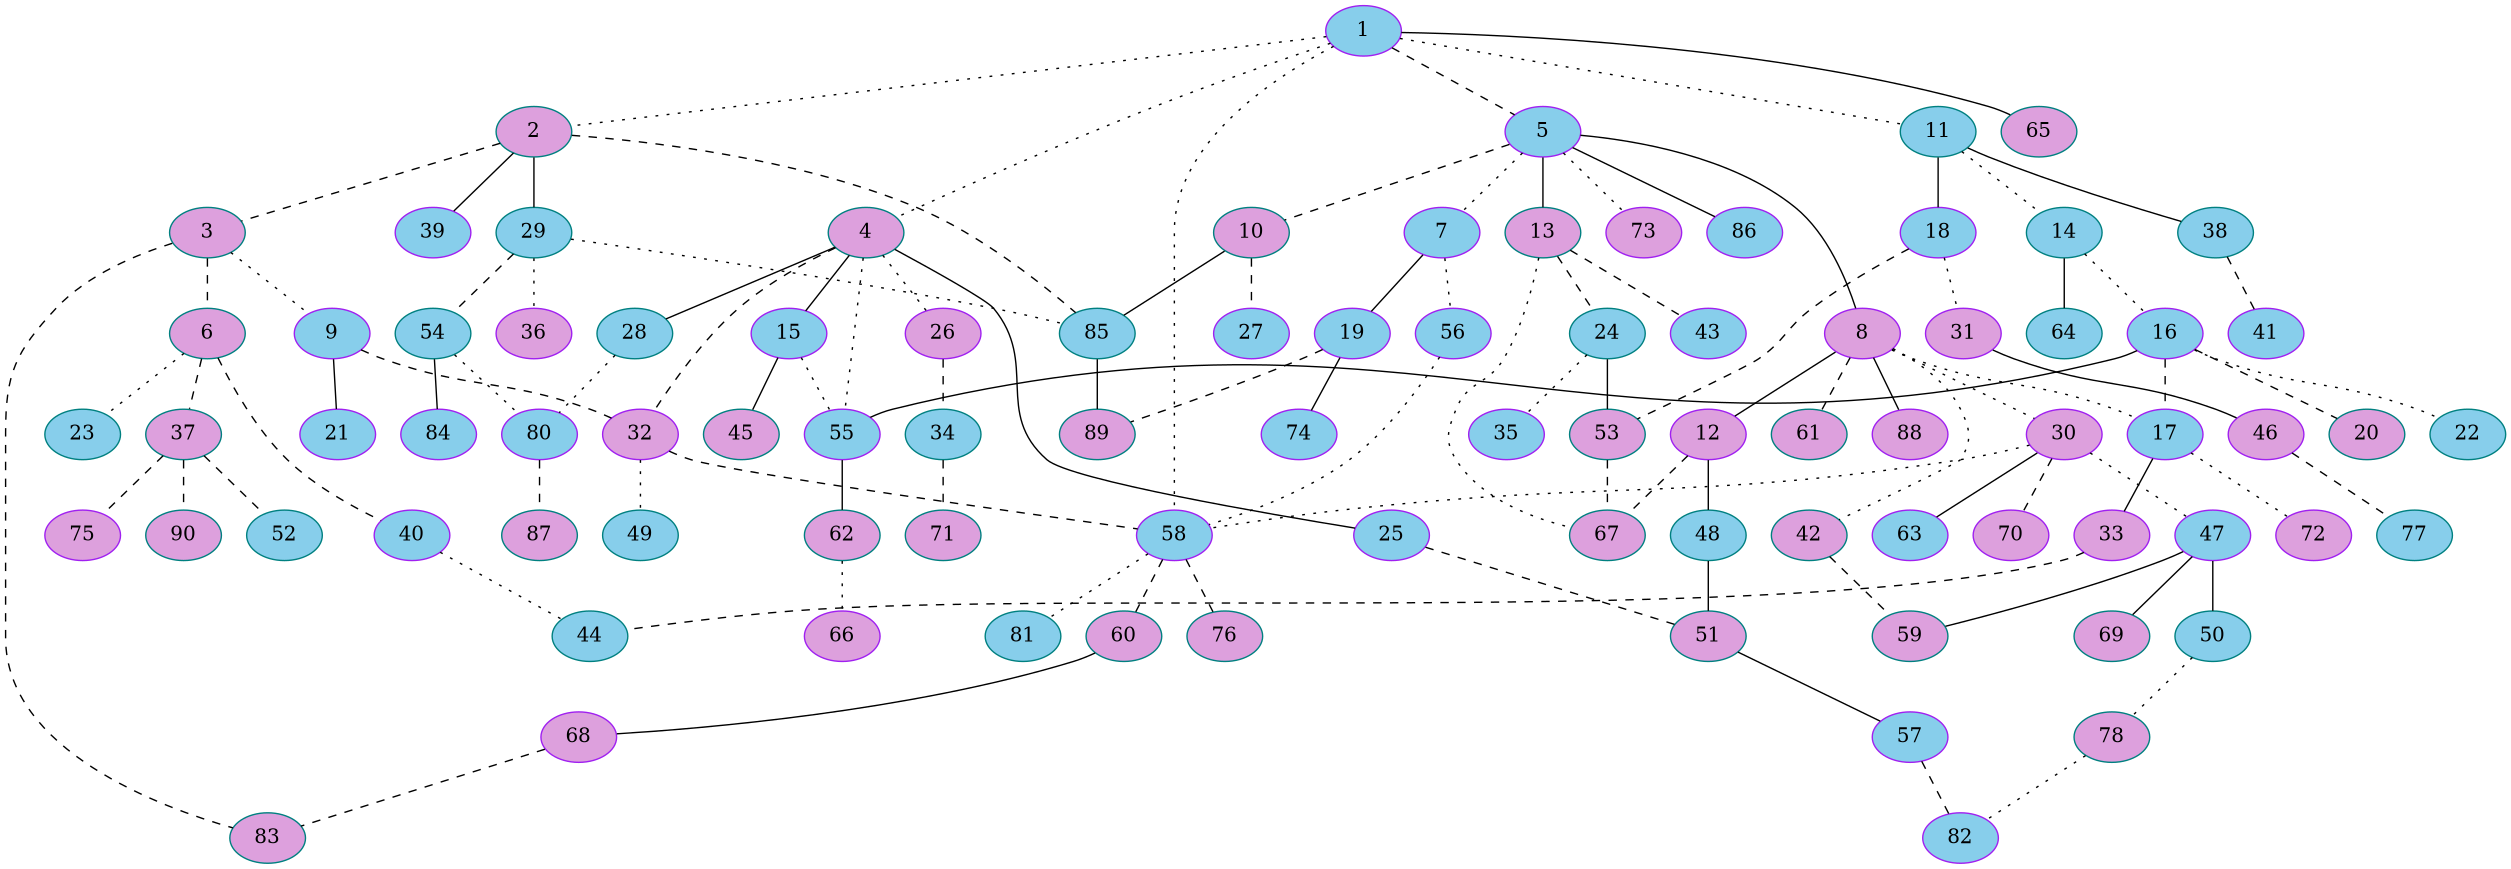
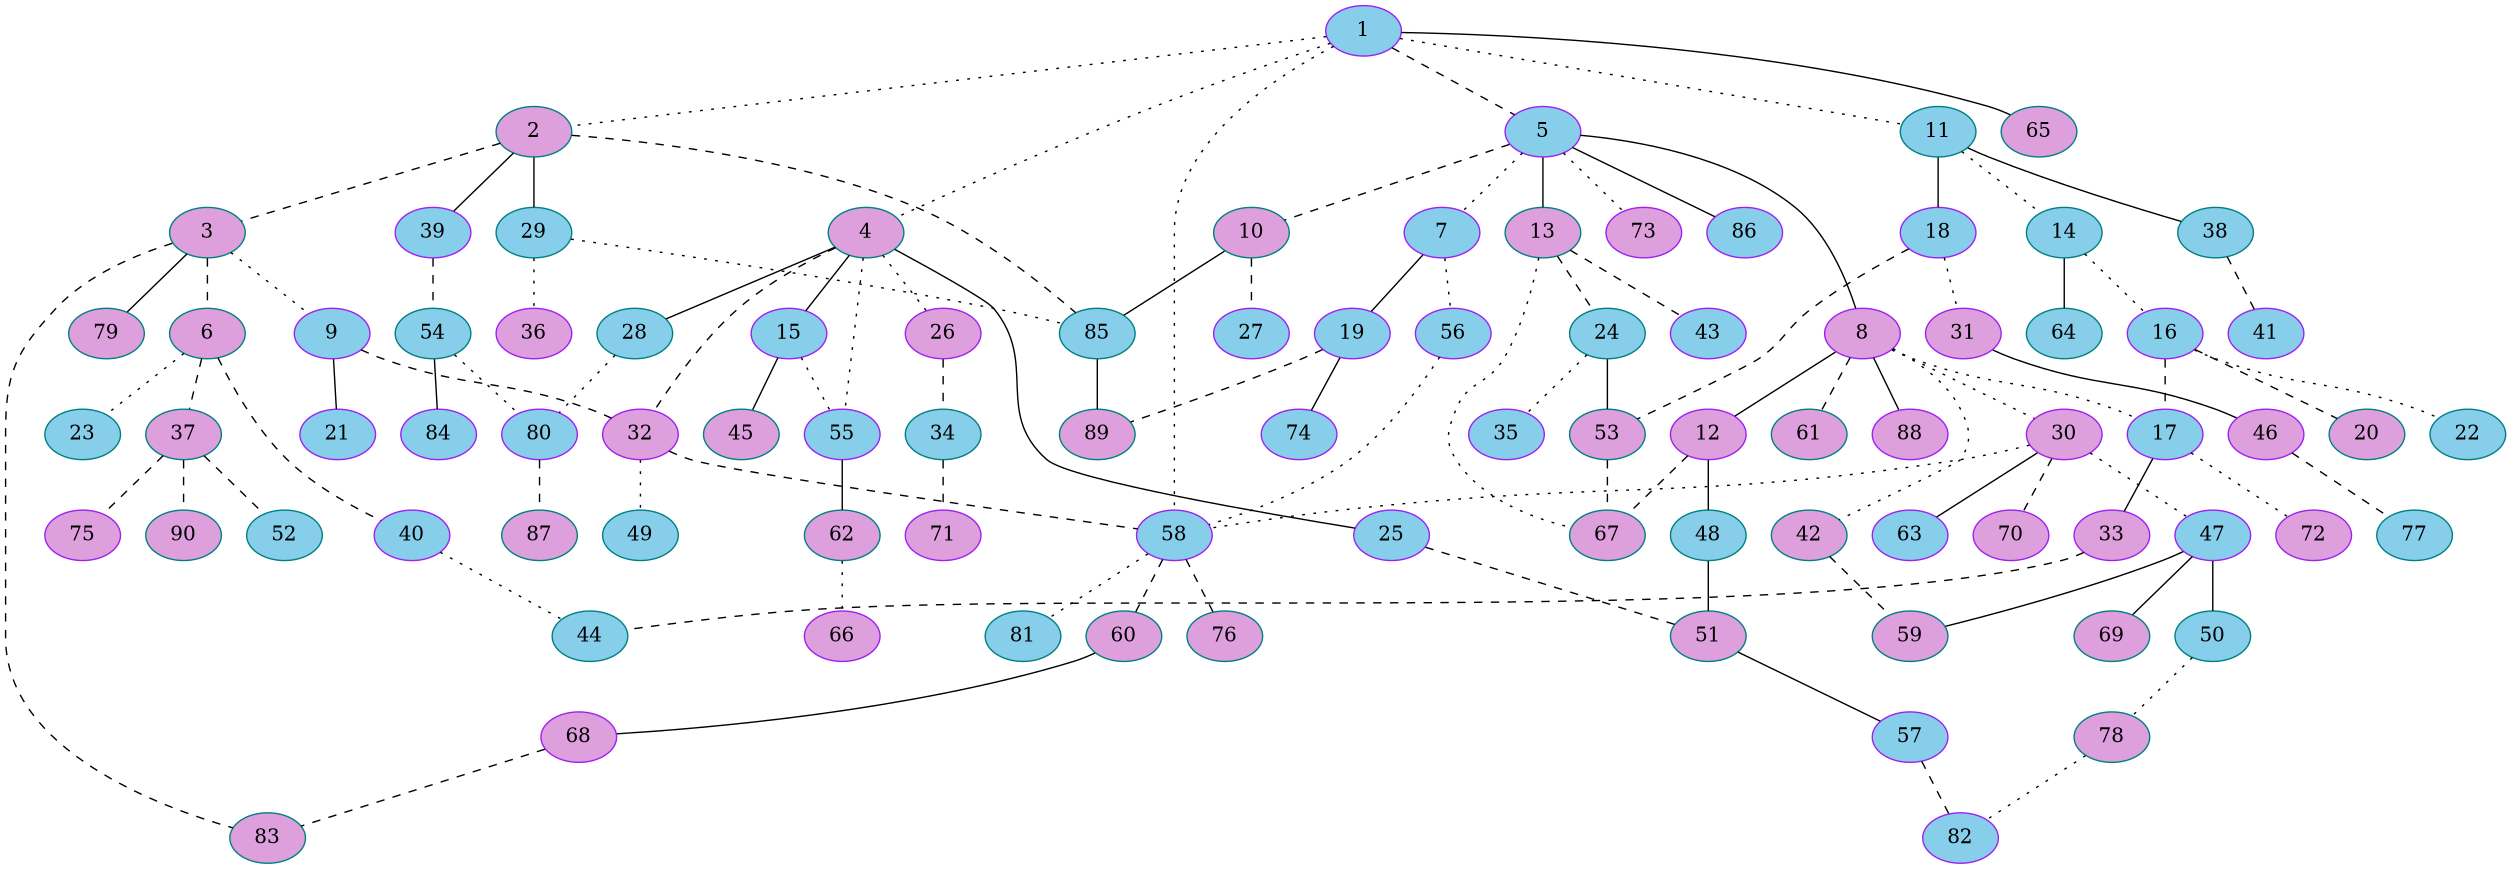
(484, 283) -> (433, 283)
none -> (107, 334)
(1504, 384) -> none
(943, 535) -> (943, 535)
